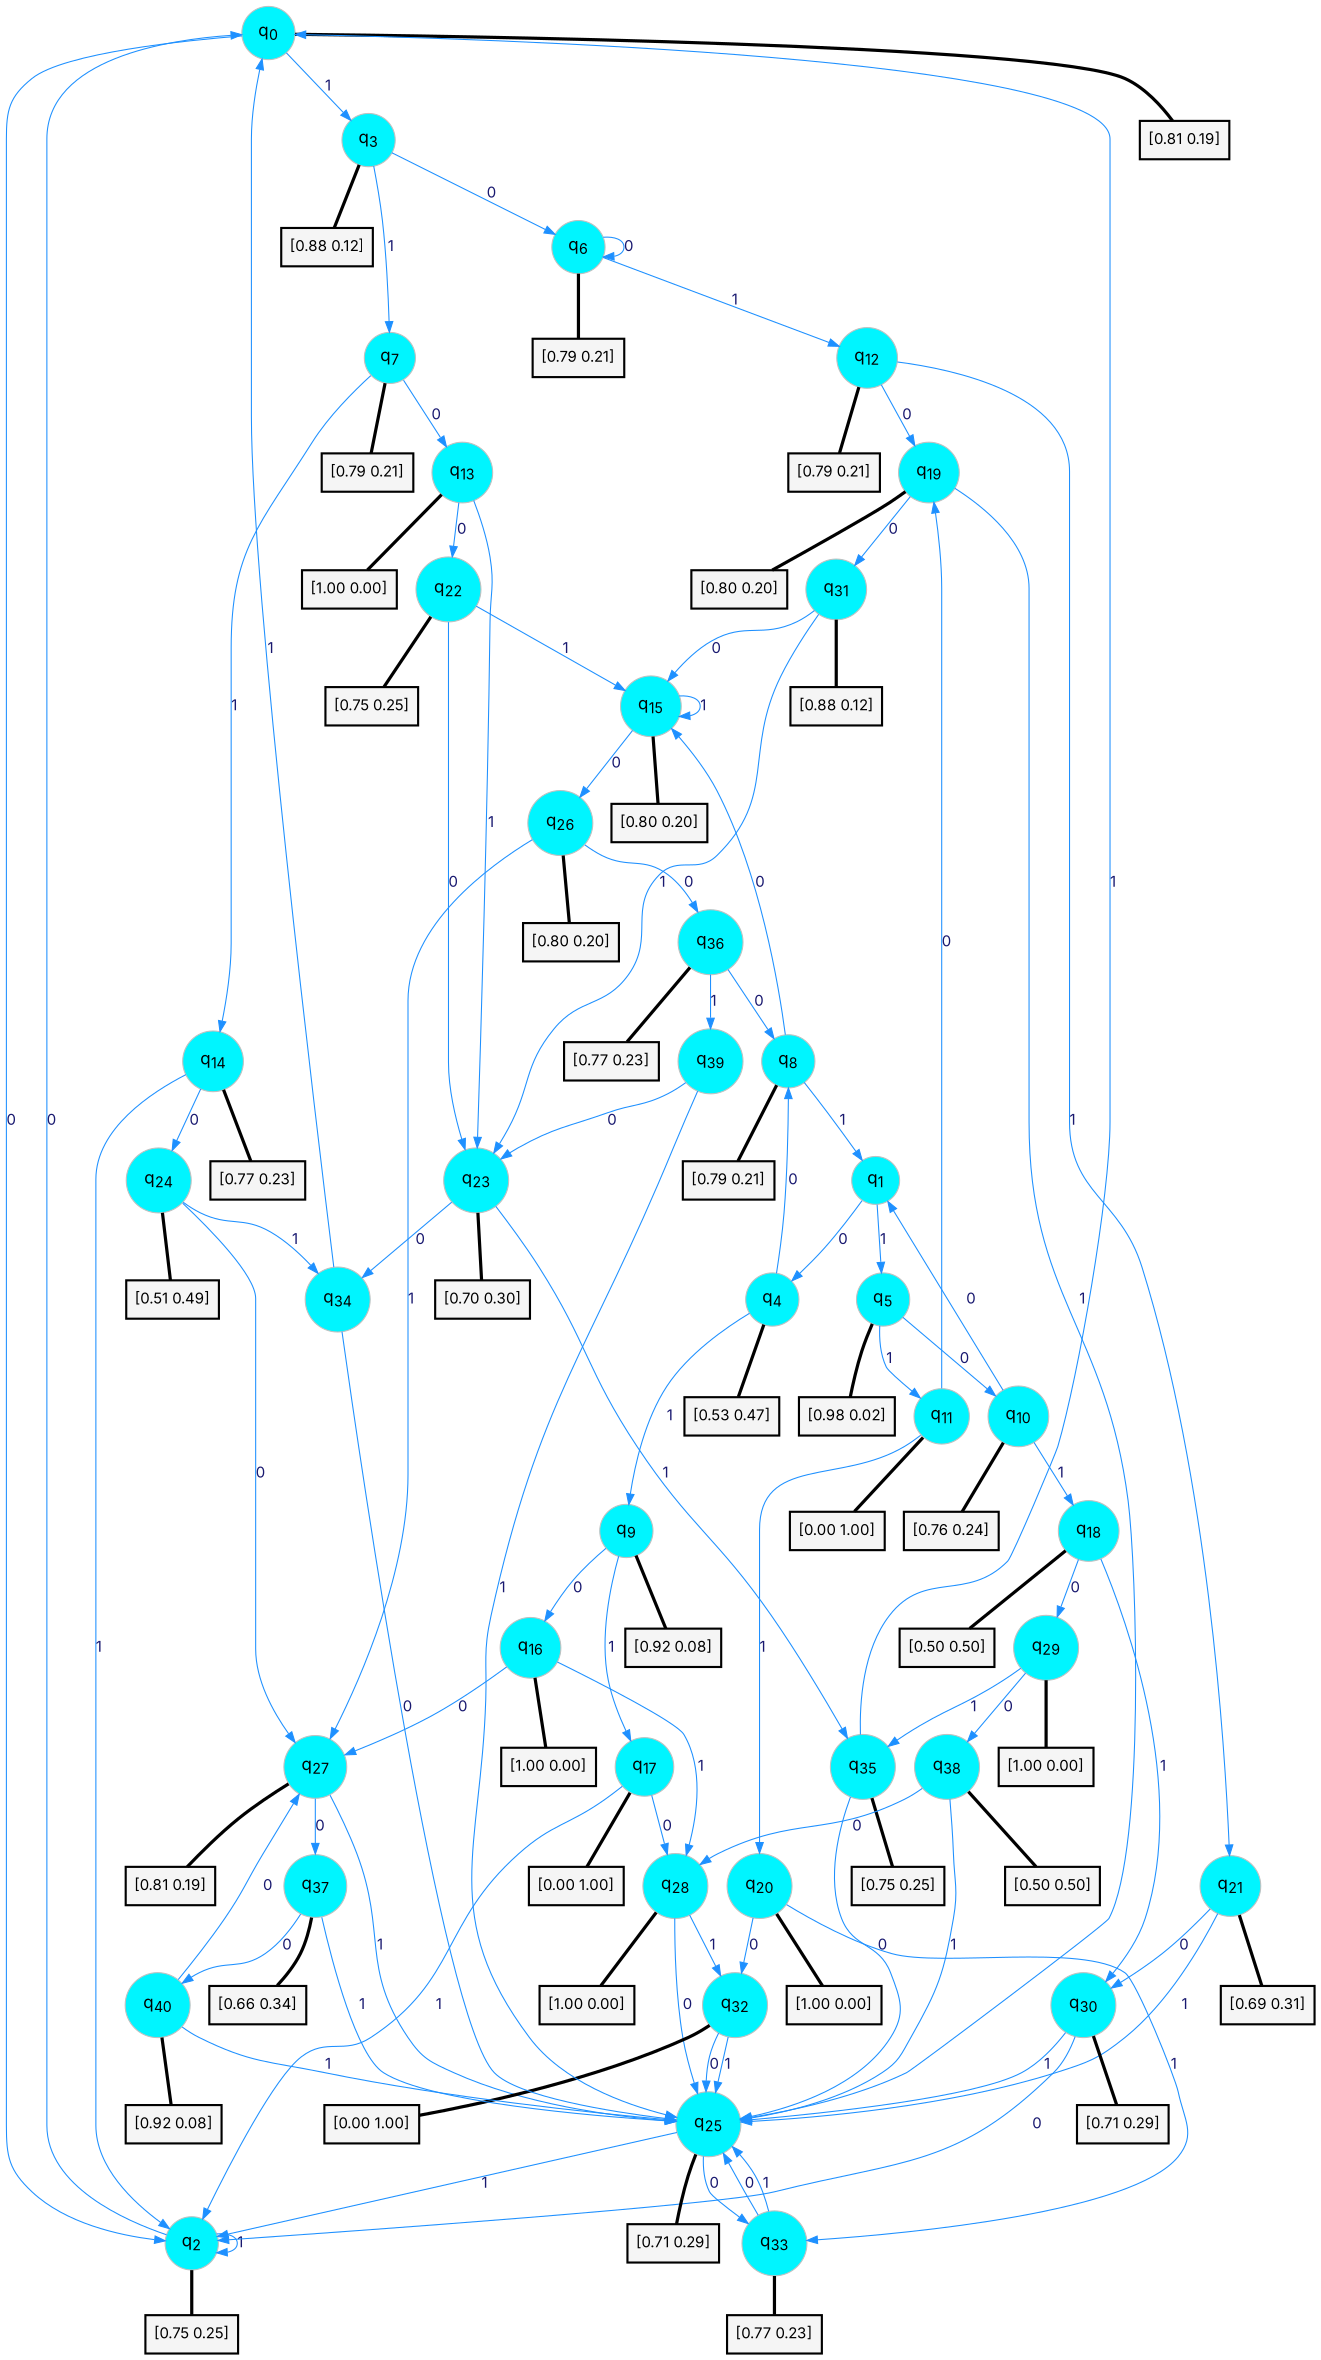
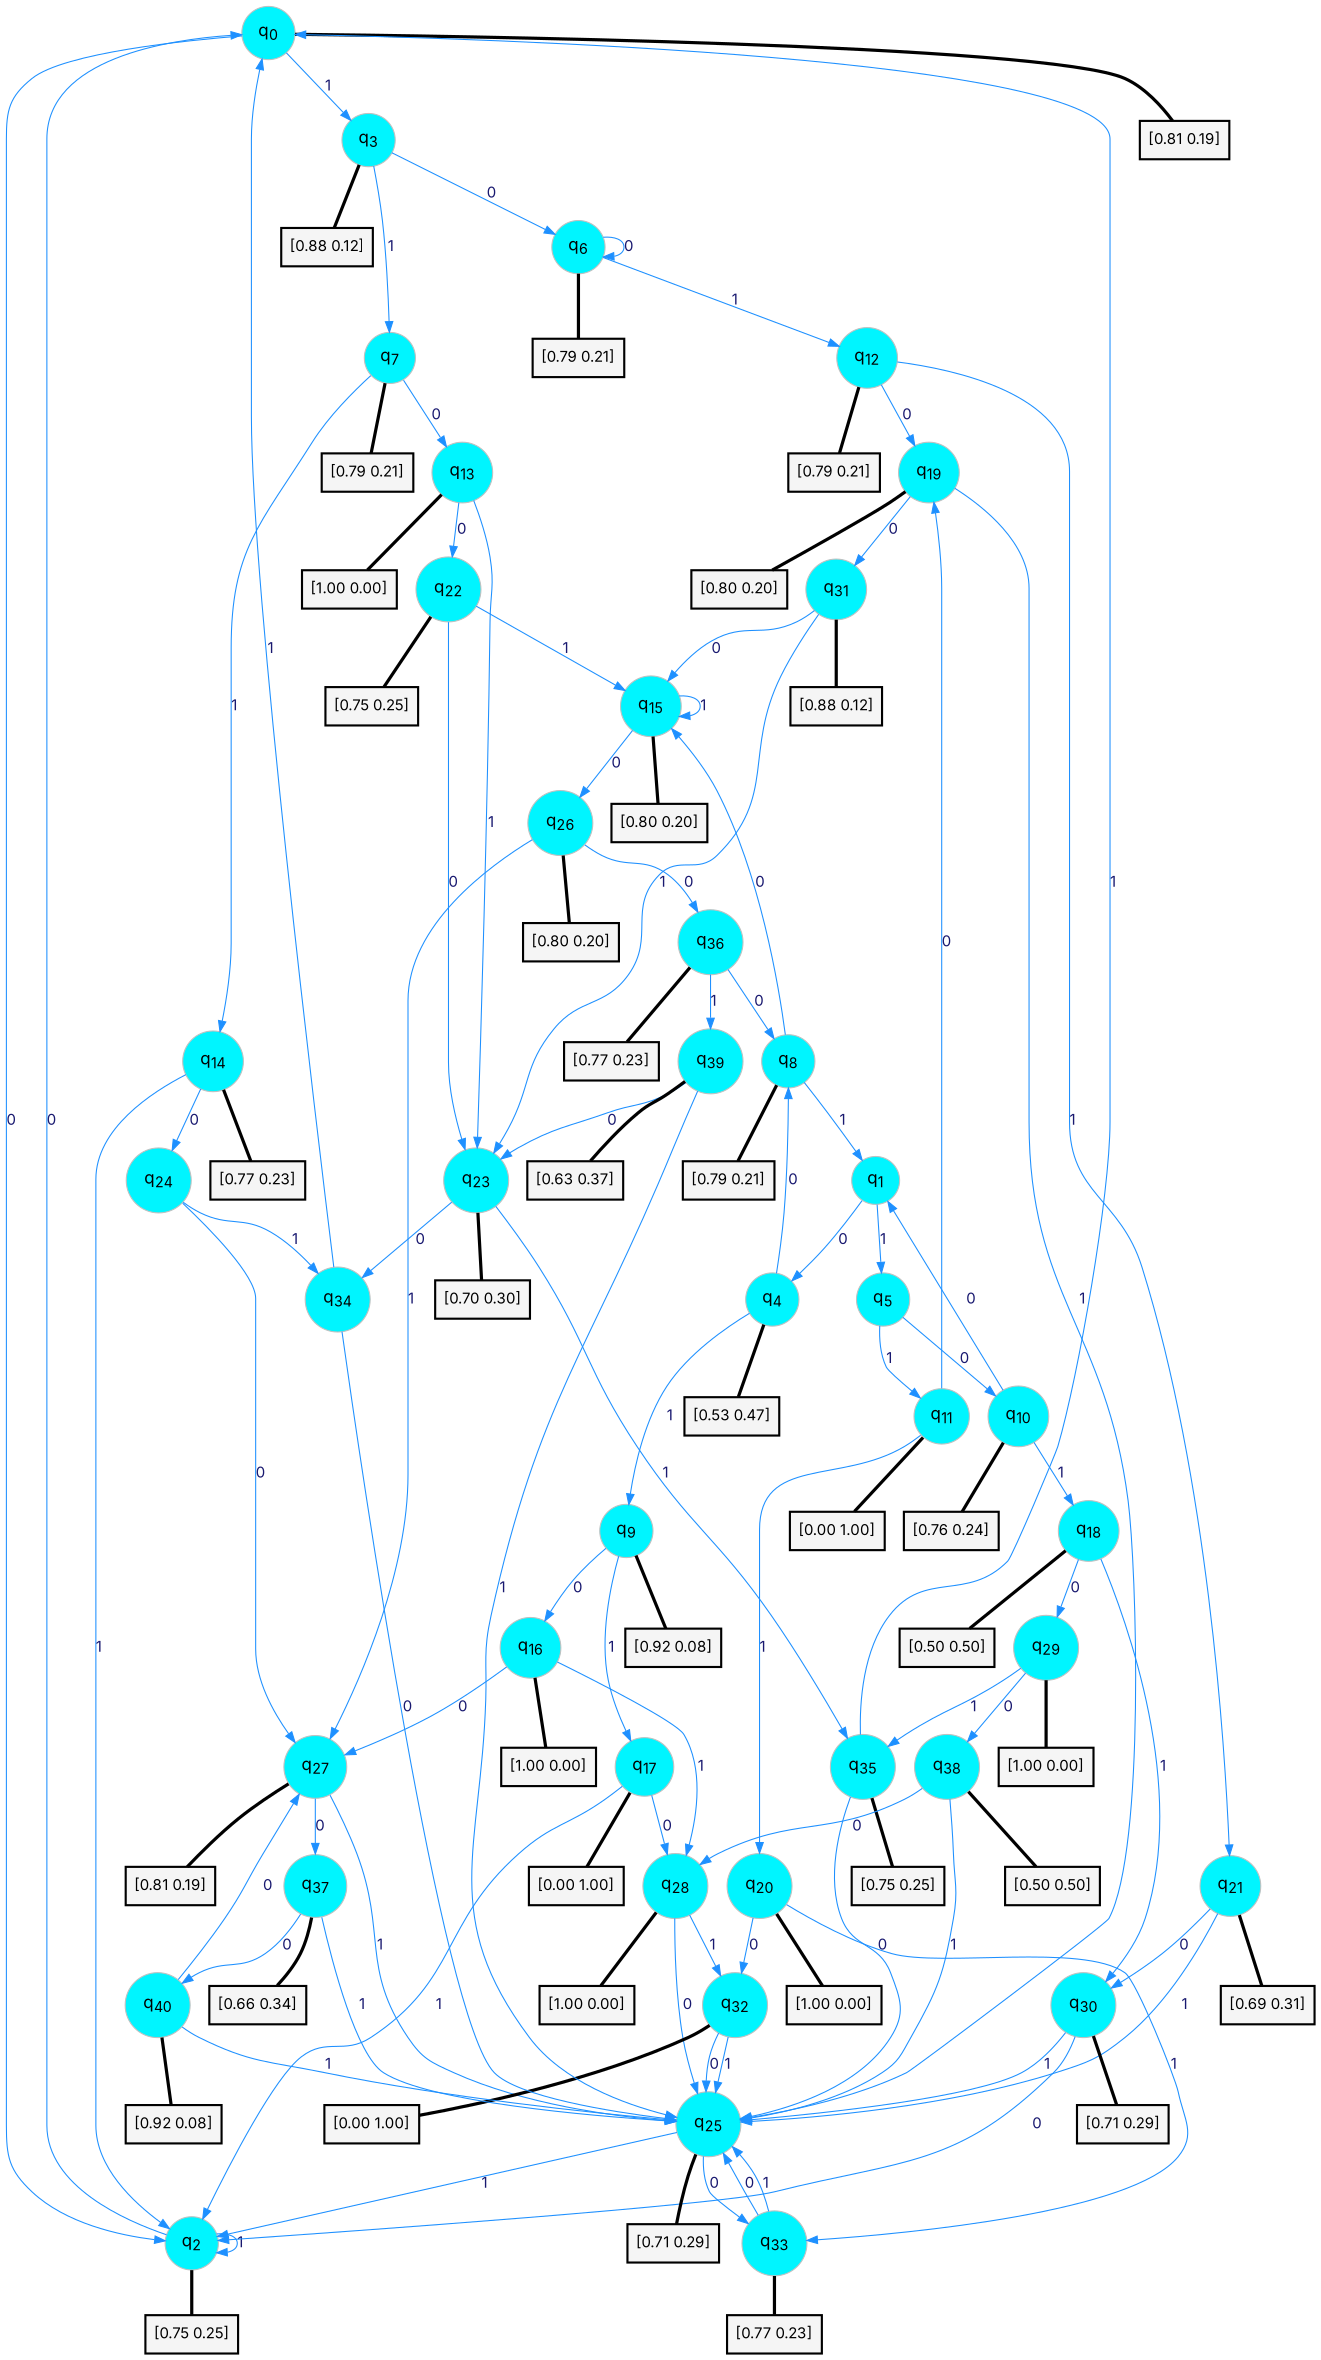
none -> (575, 1180)
(173, 1300) -> none
(847, 1416) -> none
